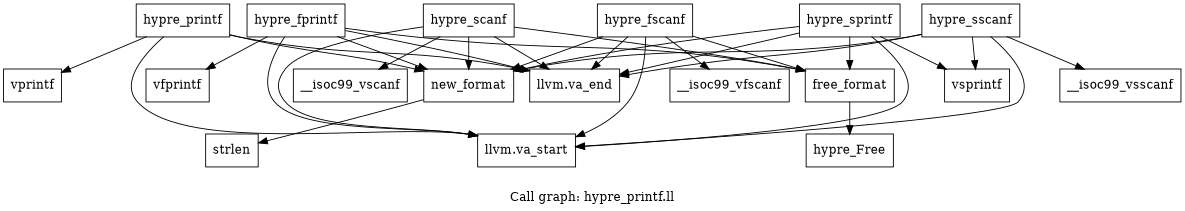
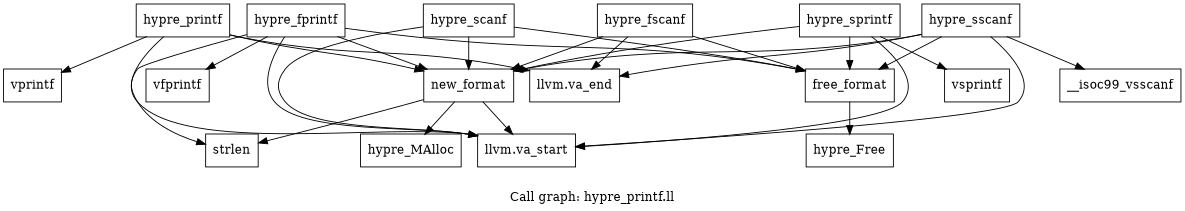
(744, 46) -> none
(433, 48) -> (145, 65)
(974, 49) -> (919, 49)
(518, 51) -> none
(350, 85) -> none
(730, 85) -> none
(632, 96) -> (495, 115)
none -> (411, 150)
